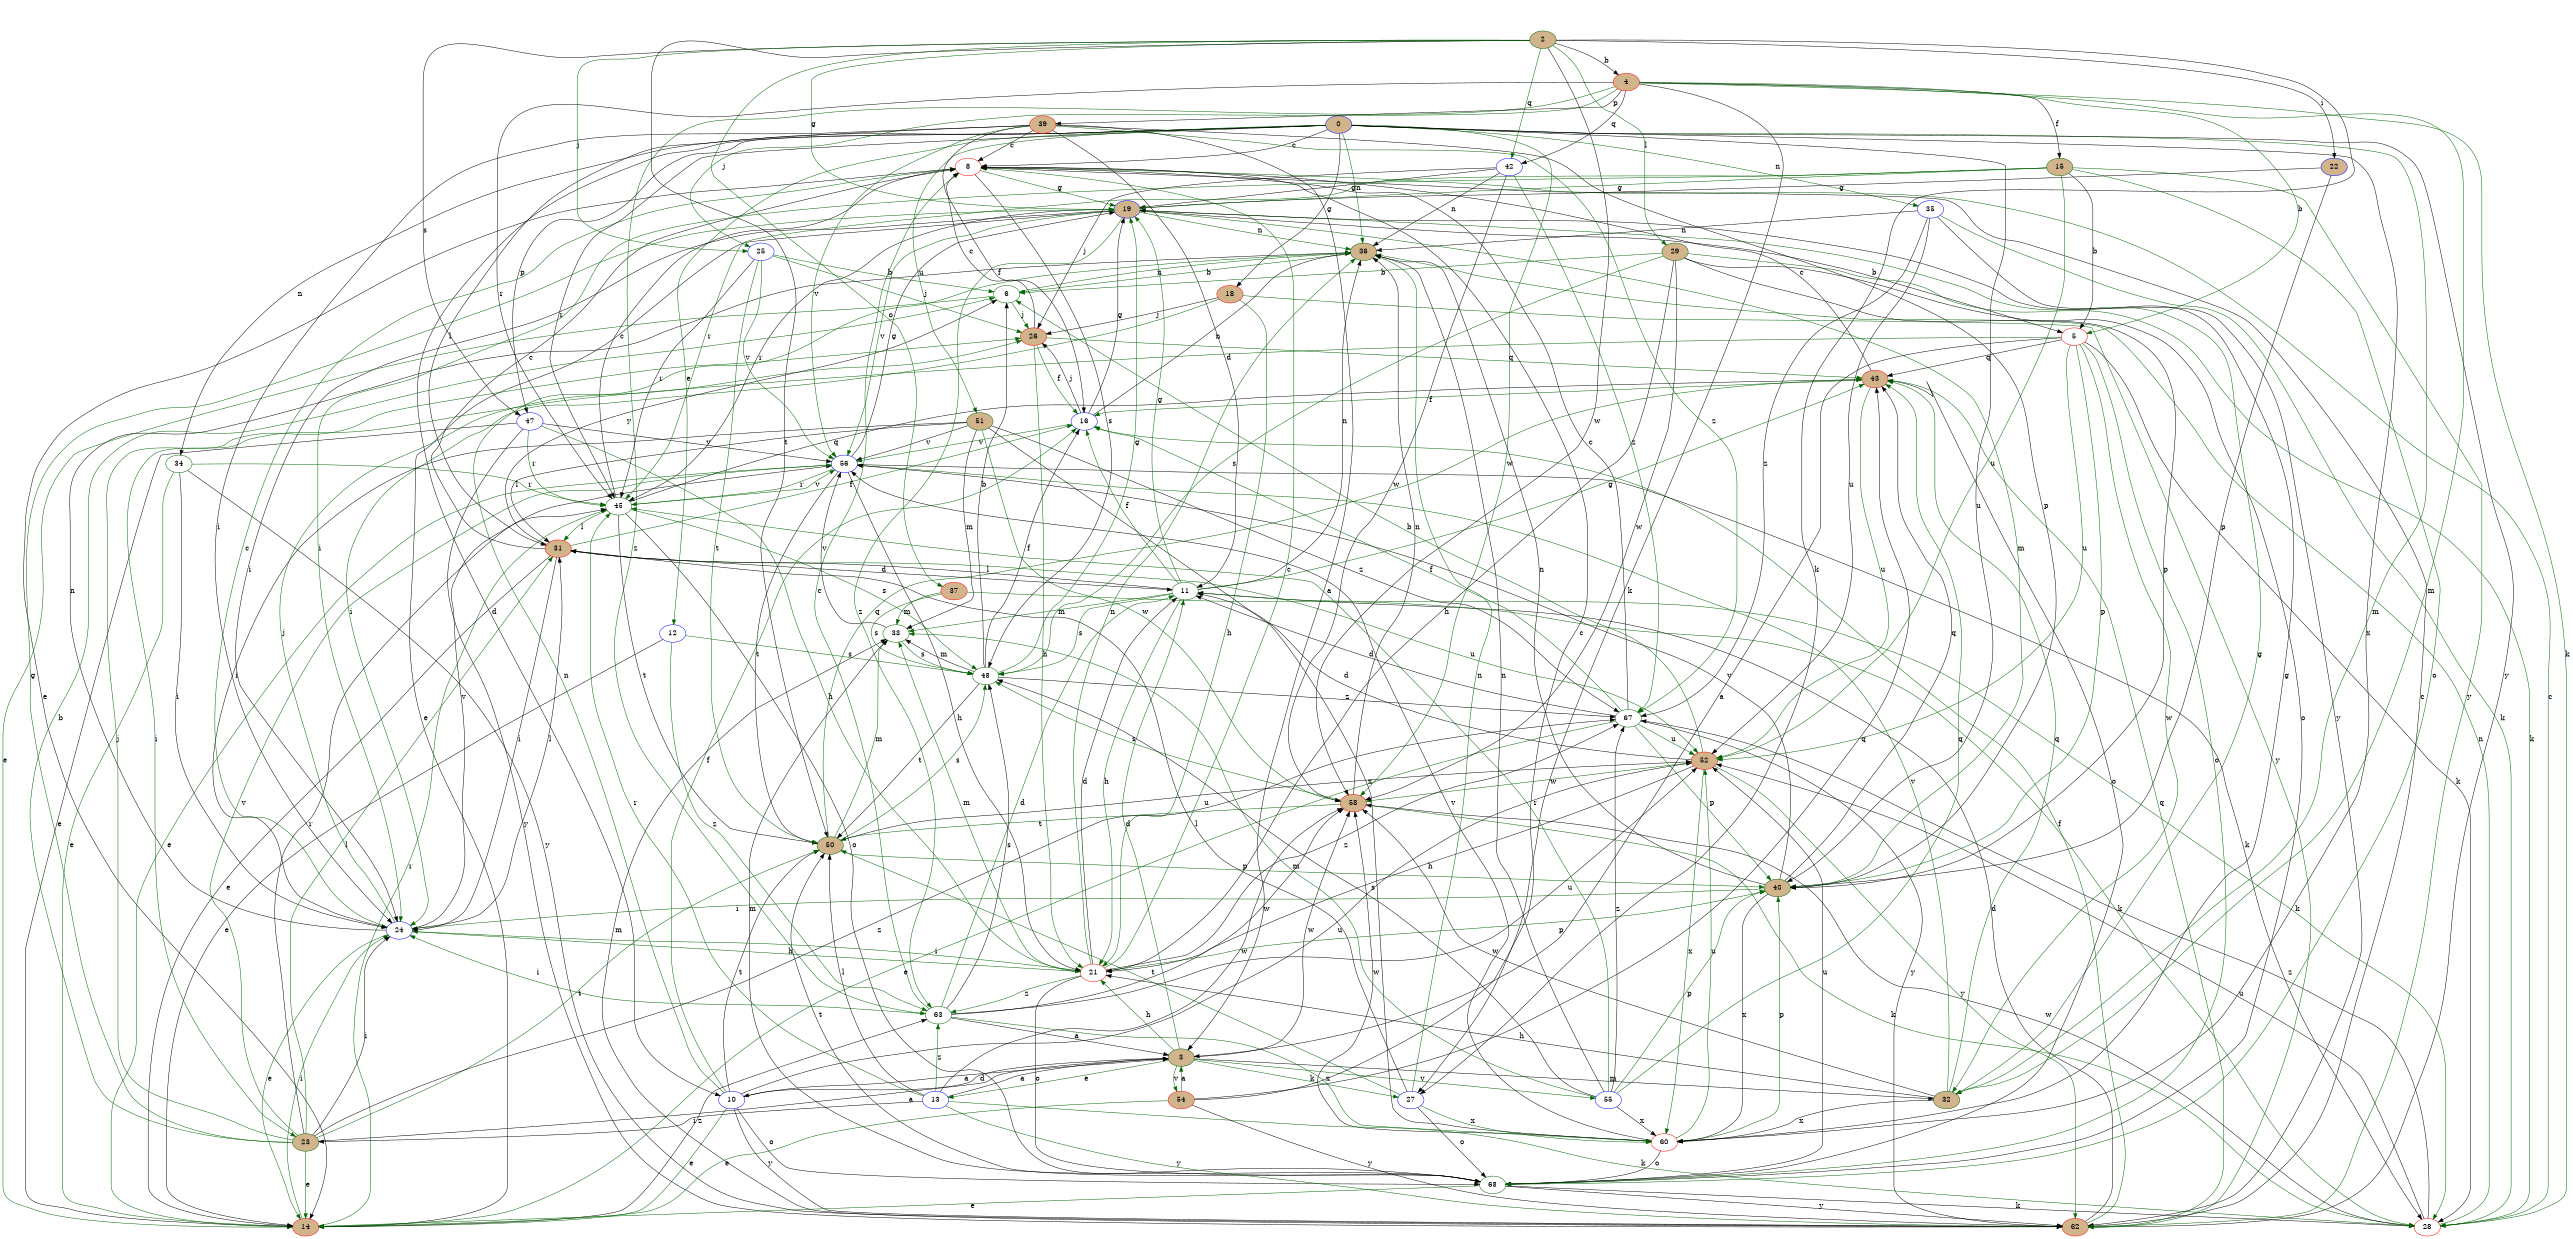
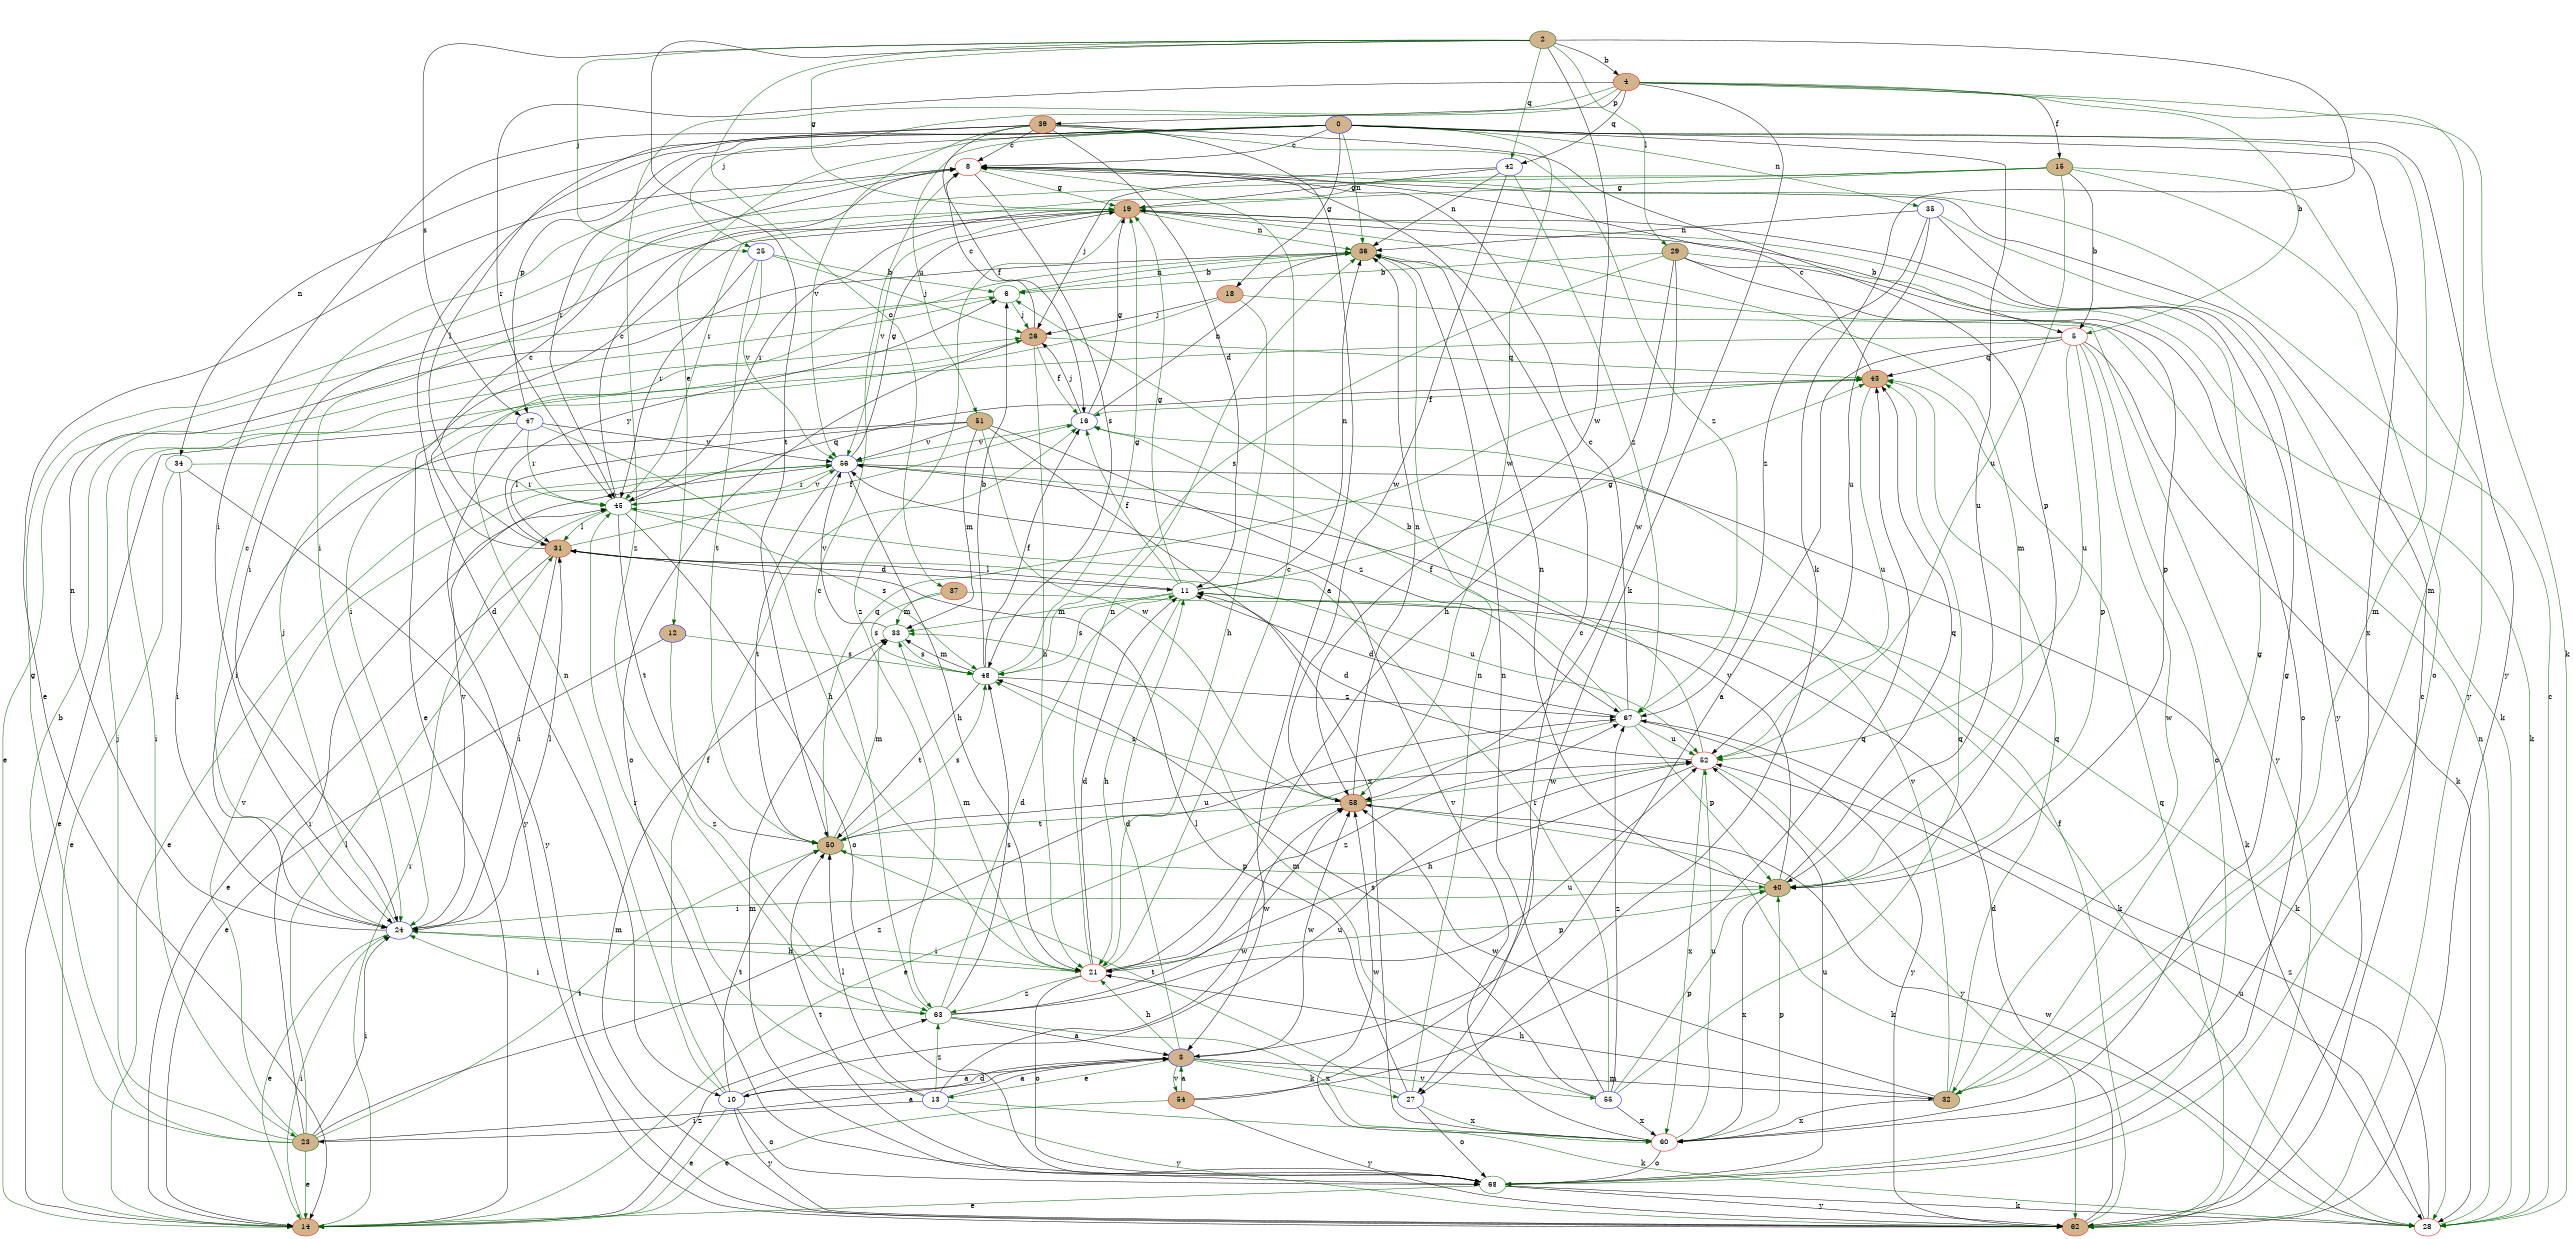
(2334, 167) -> none
(1127, 209) -> (1127, 209)
(673, 634) -> (673, 634)
(1704, 761) -> (1704, 761)
(2104, 919) -> (706, 981)
(1181, 1058) -> (1181, 1058)
